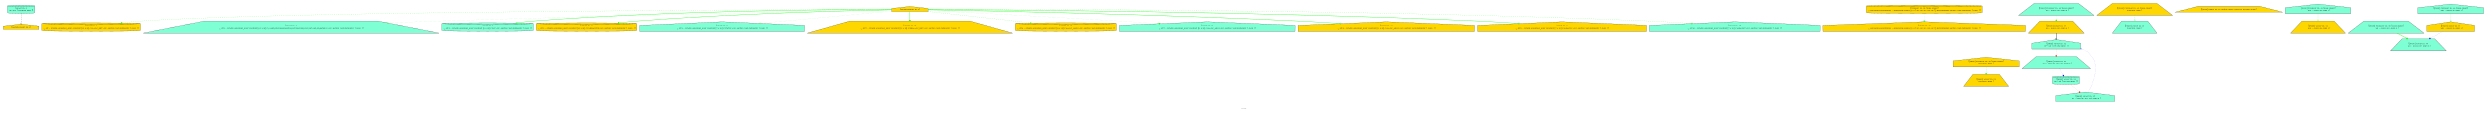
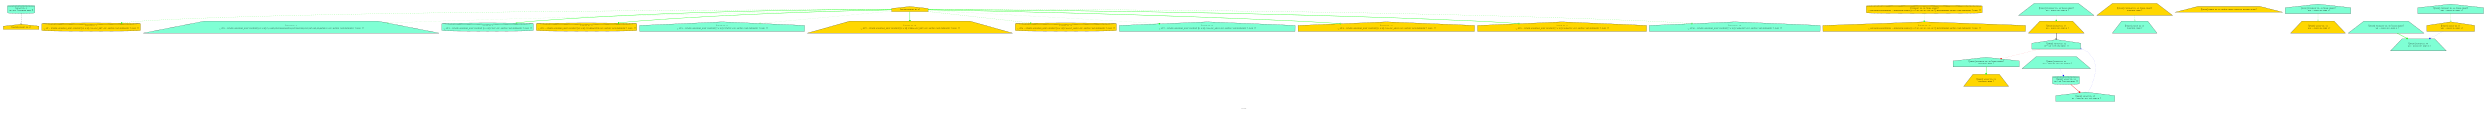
(2056, 52) -> (2021, 54)
(1986, 63) -> (1986, 63)
(1986, 70) -> (1986, 70)
(2075, 88) -> (2075, 88)
